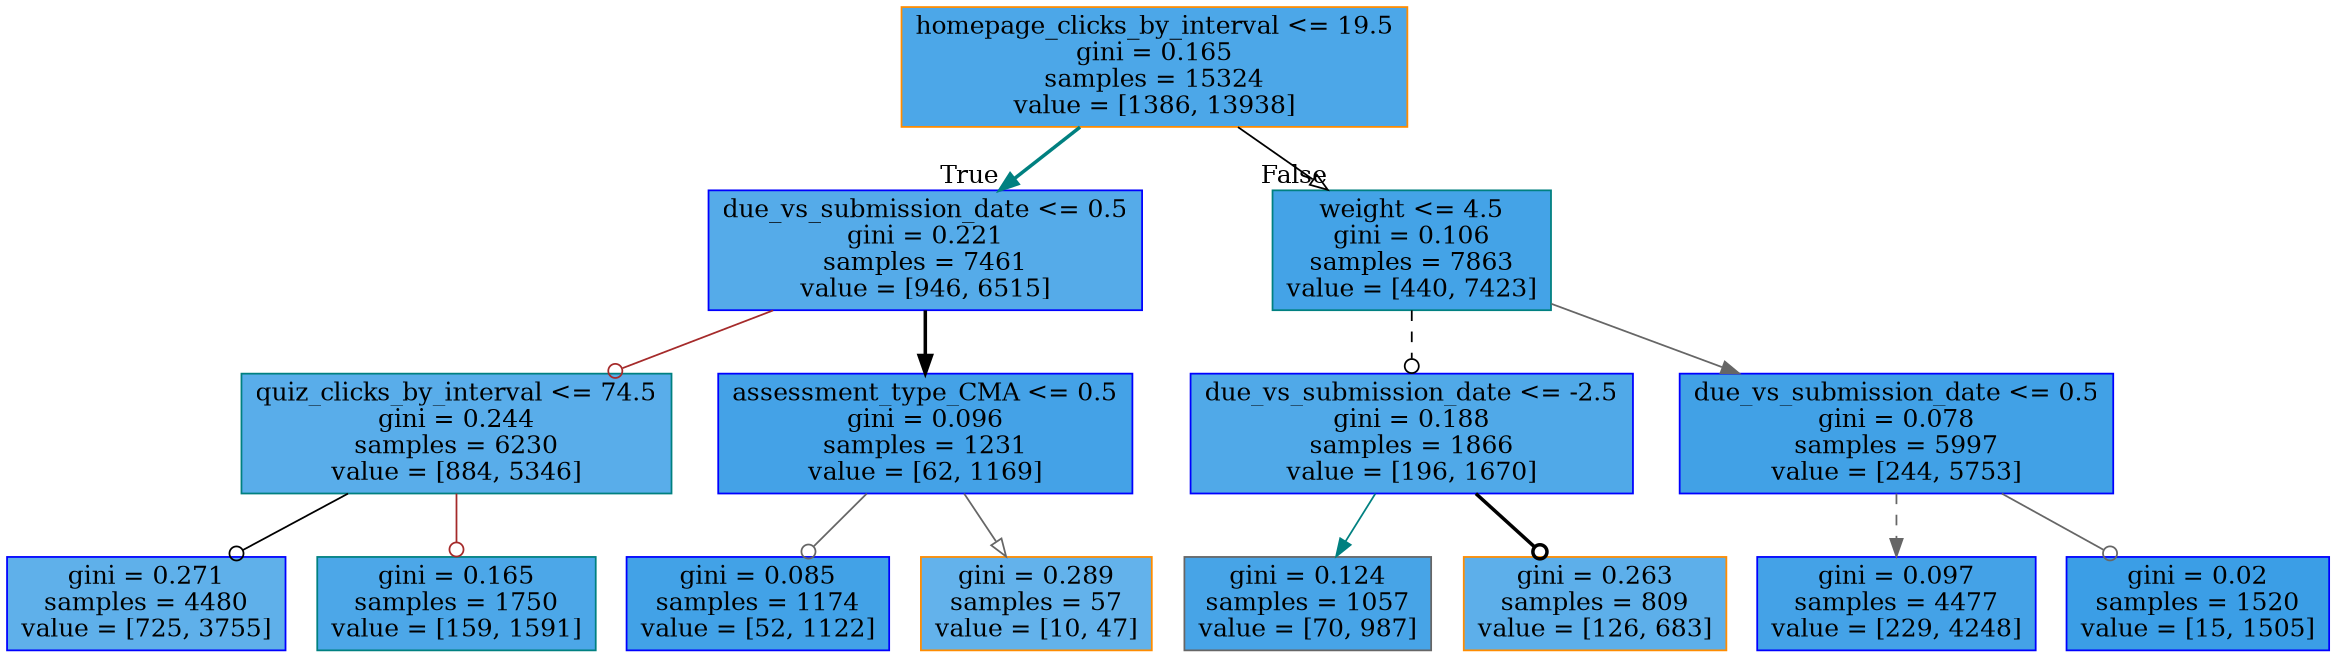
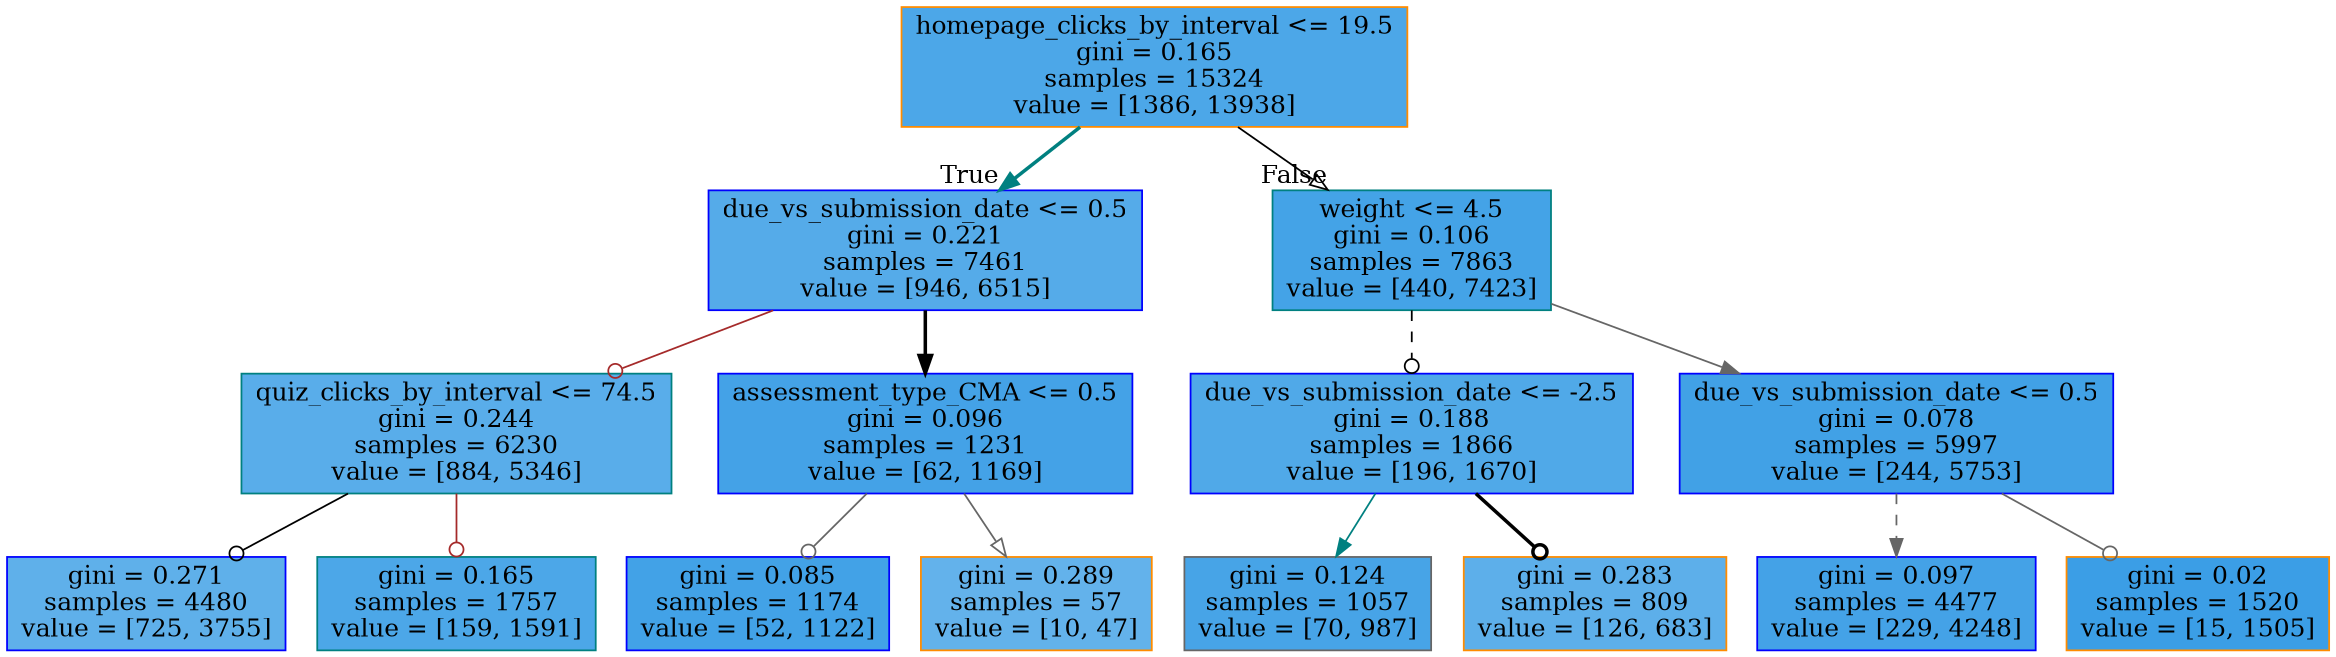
(456, 604) -> (456, 604)
(1595, 604) -> (1595, 604)
(2198, 604) -> (2198, 604)
